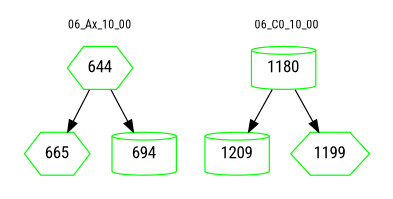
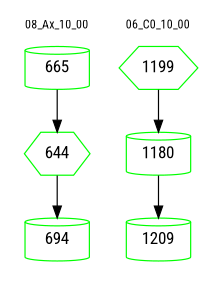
(100, 26) -> (57, 26)
(81, 105) -> (57, 105)
(304, 106) -> (158, 105)
(57, 154) -> (57, 68)
